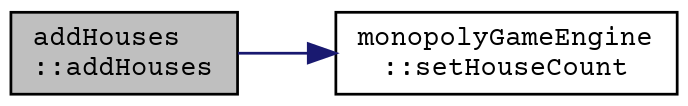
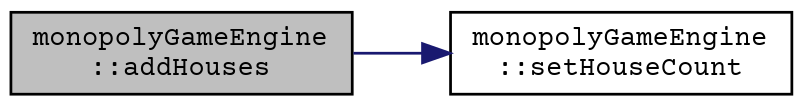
(124, 53) -> (182, 53)
